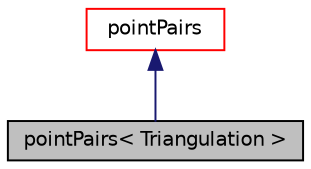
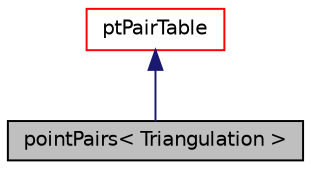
(155, 30) -> (155, 30)
